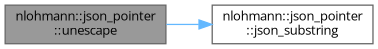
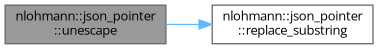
(293, 24) -> (293, 24)
